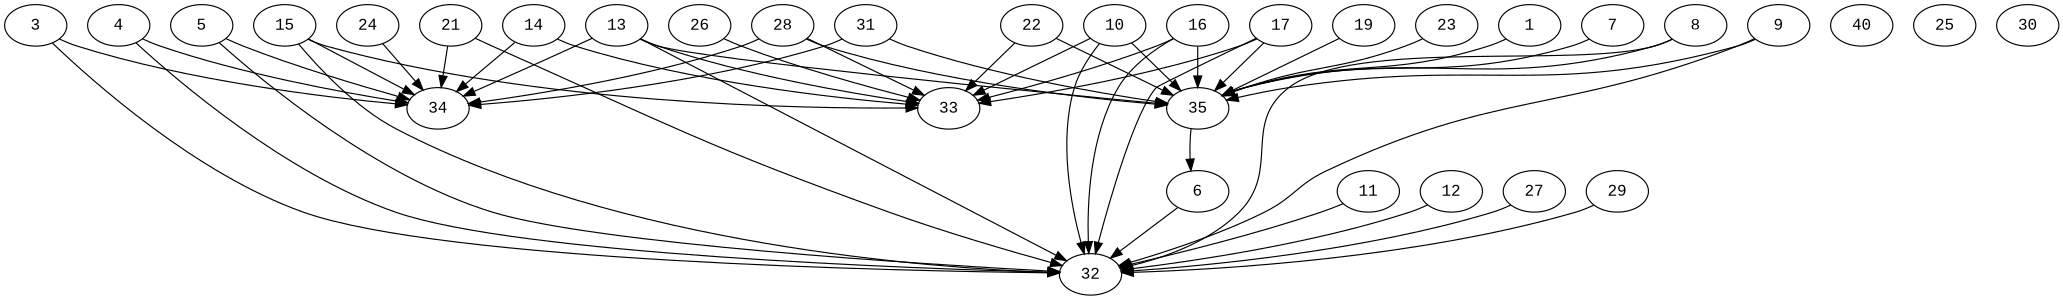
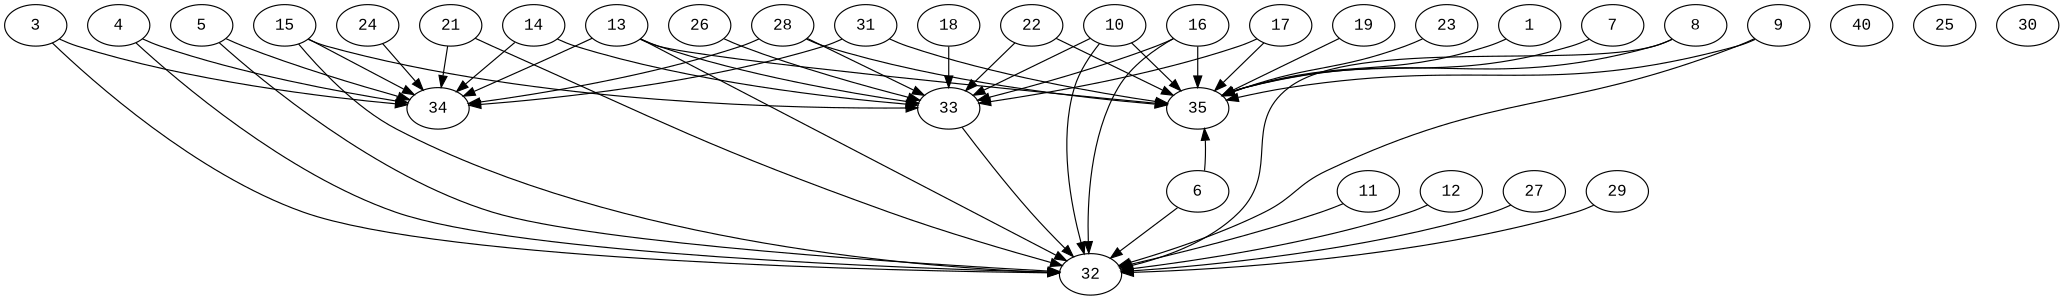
none -> (949, 25)
(1142, 111) -> (1011, 190)
(1190, 144) -> (1205, 156)
